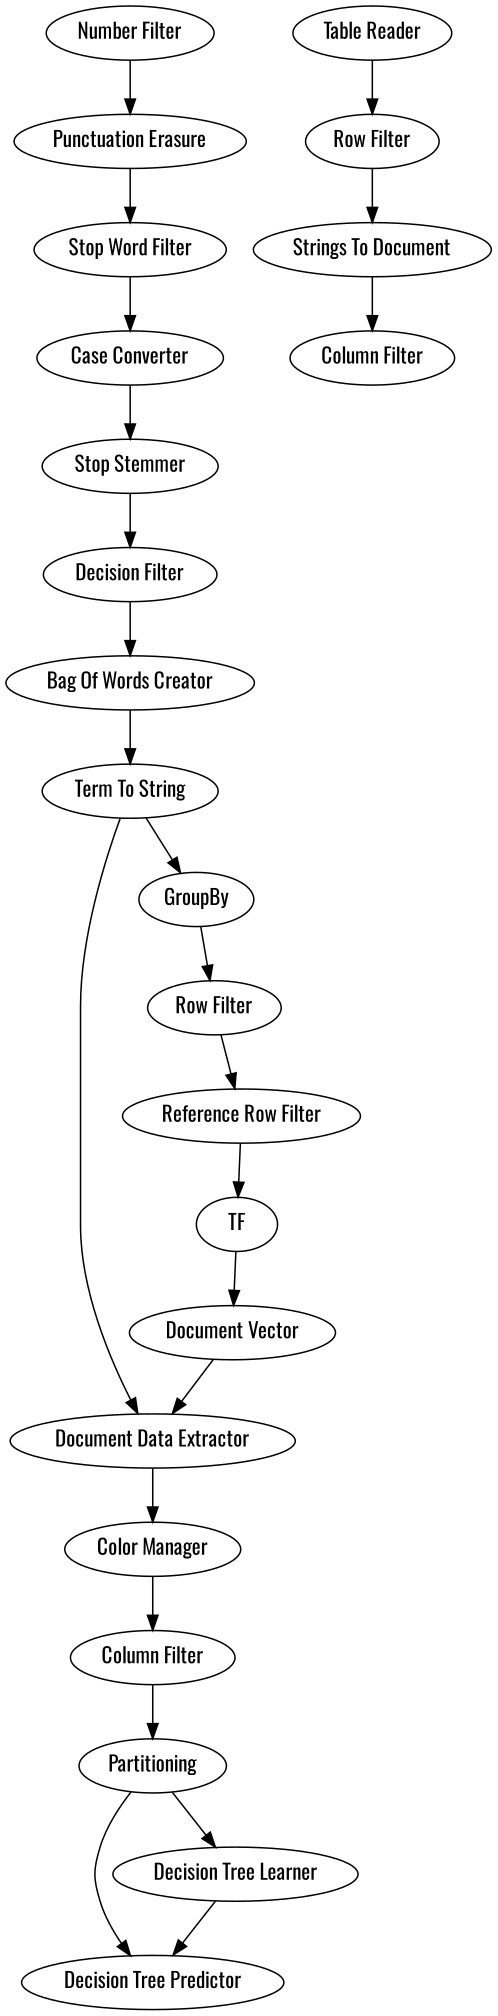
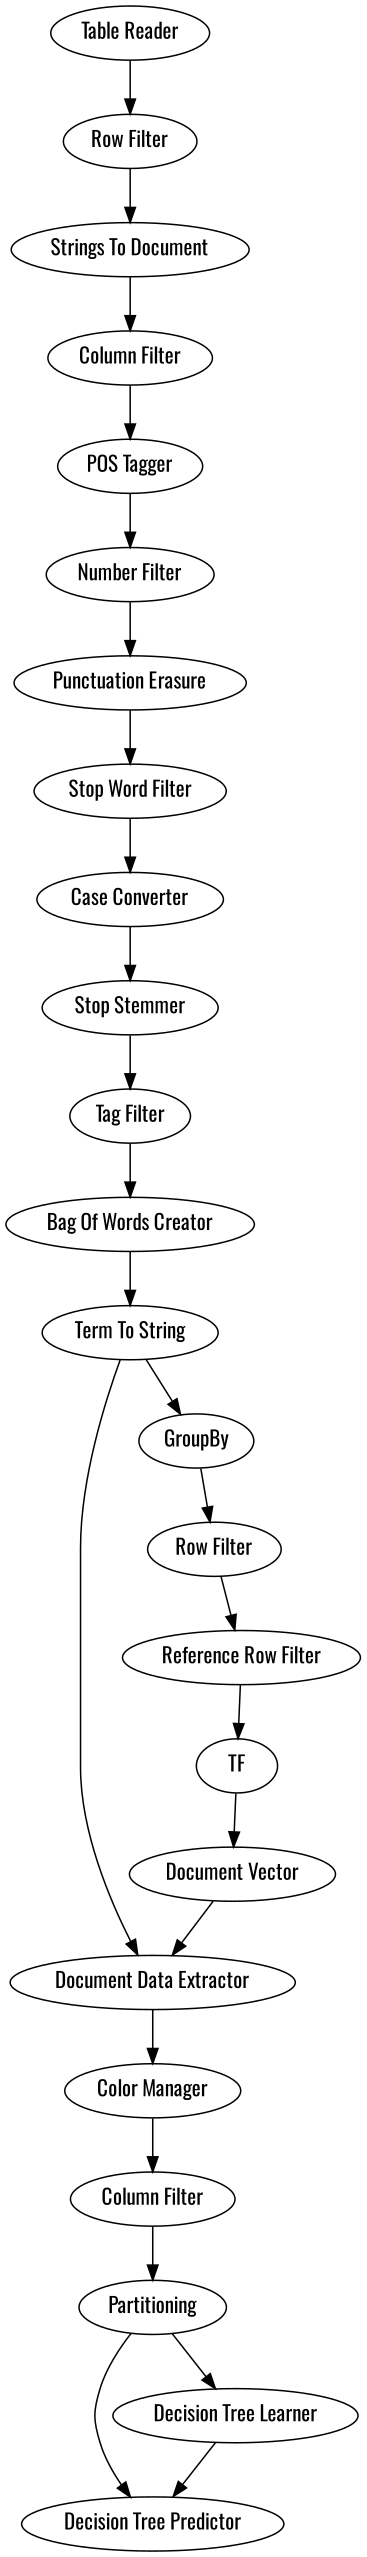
none -> (130, 466)
(130, 575) -> (130, 1116)
